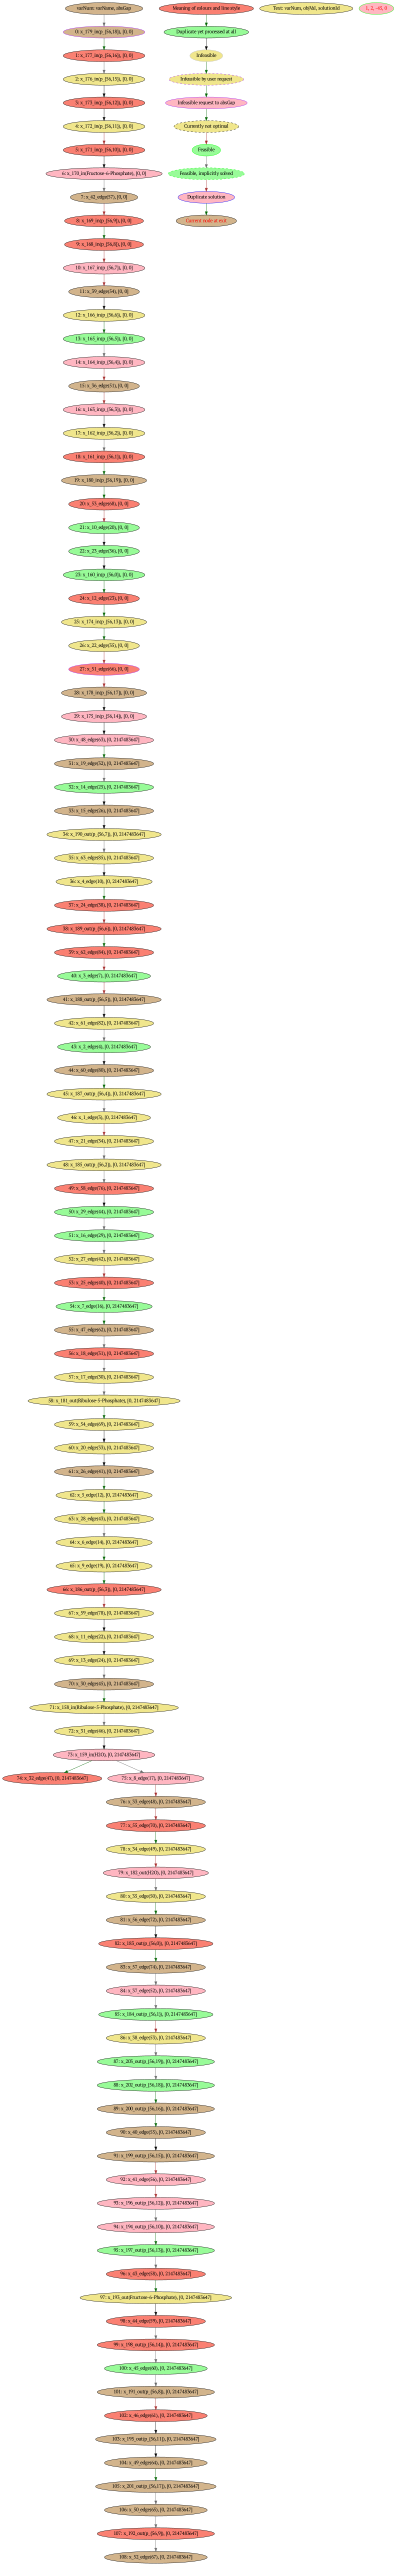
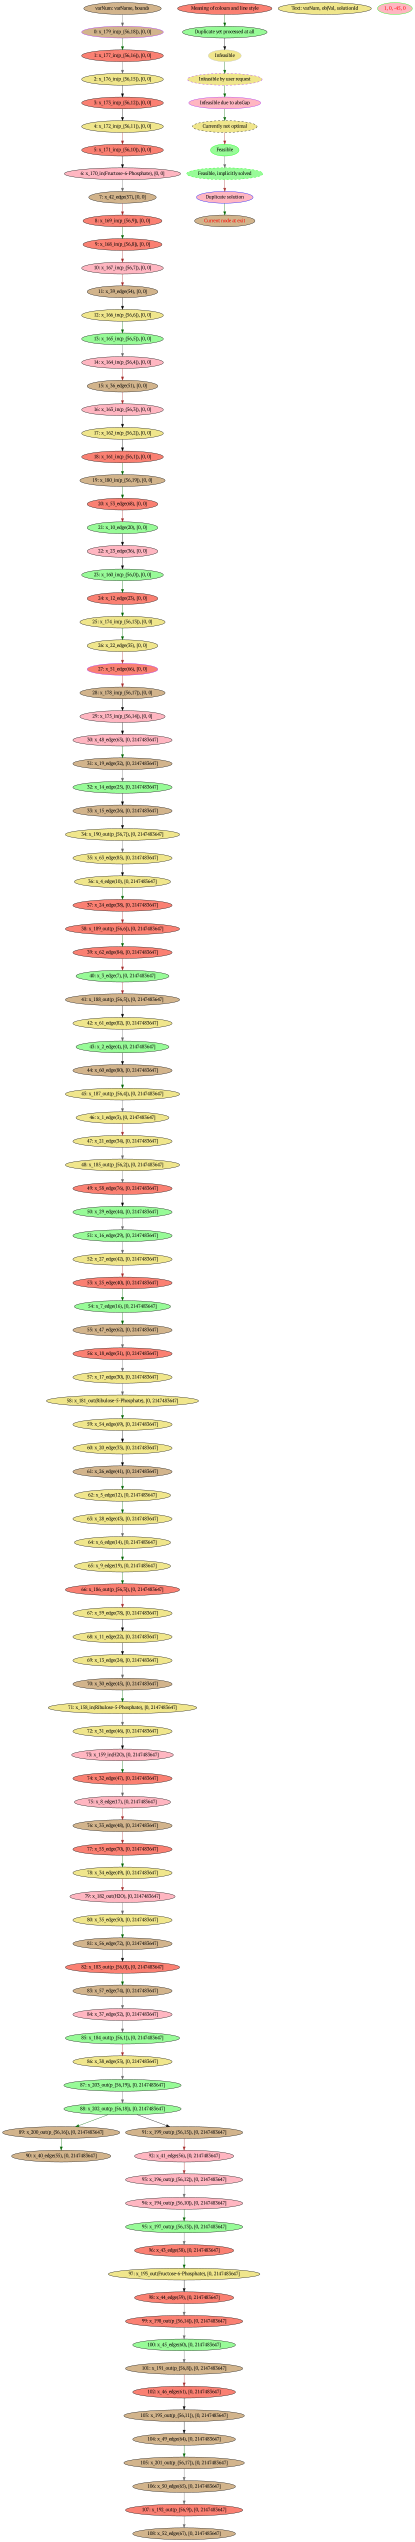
(104, 9) -> (123, 9)
(376, 9) -> (395, 9)
(206, 103) -> (225, 103)
(104, 444) -> (123, 444)
(104, 551) -> (123, 551)
(128, 1766) -> (123, 1789)
(156, 2143) -> (152, 2120)
